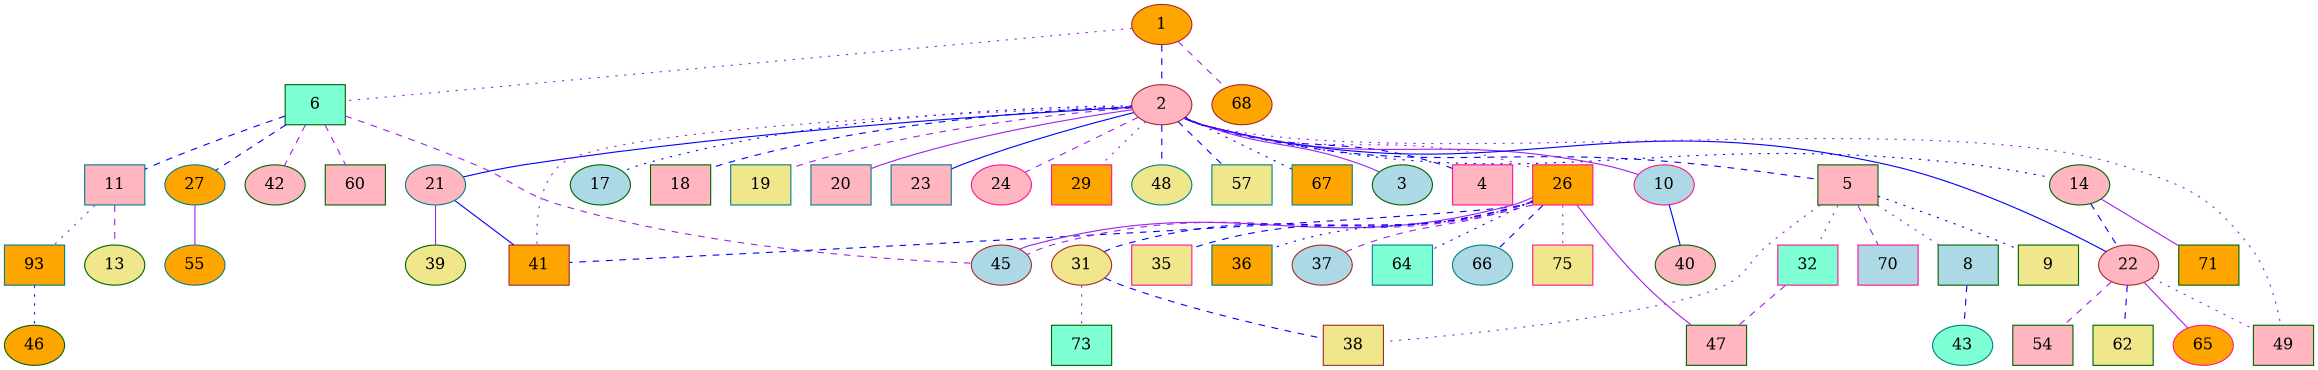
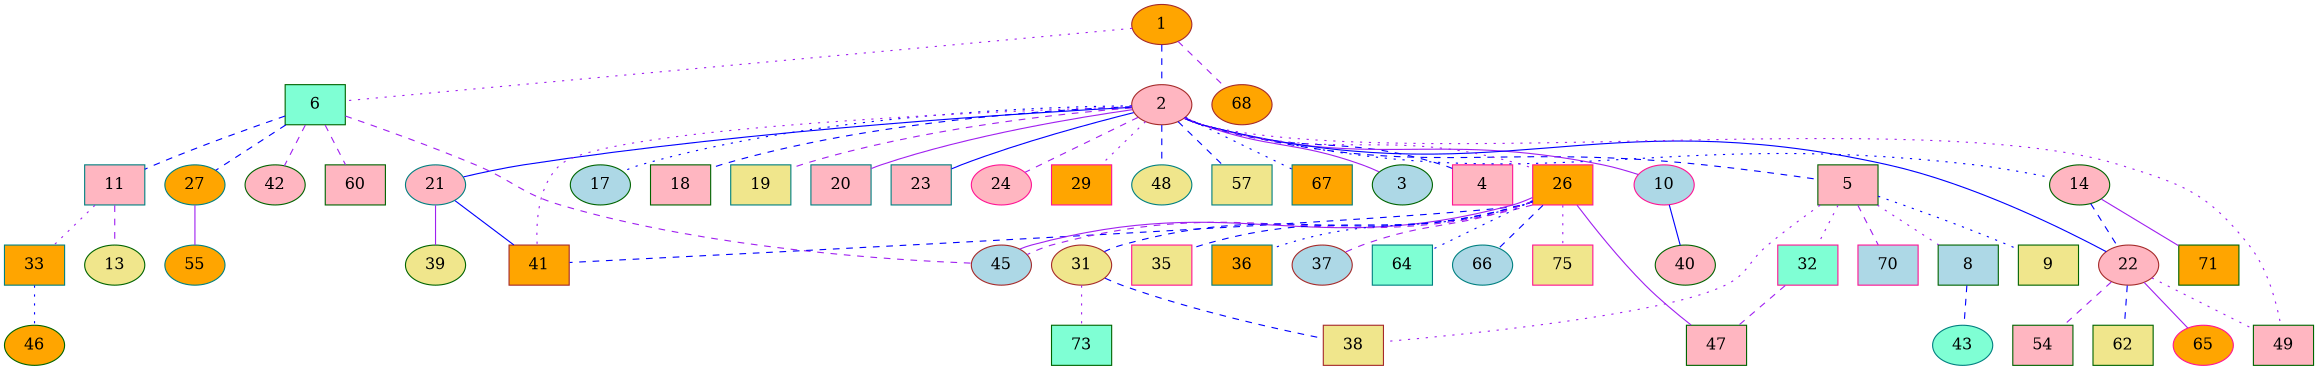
(35, 265) -> (35, 265)
